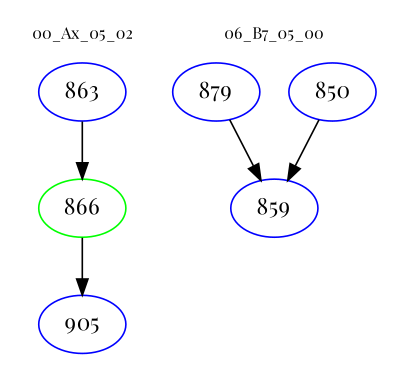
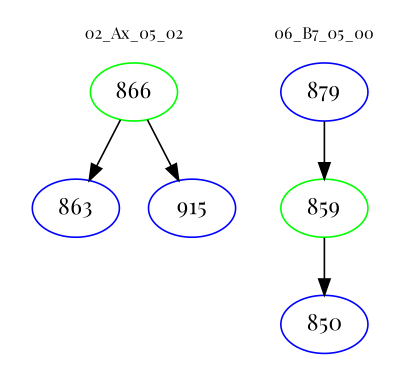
(83, 35) -> (134, 35)
(82, 142) -> (109, 143)
(307, 143) -> (324, 258)
(274, 208) -> (324, 208)
(82, 324) -> (192, 208)
